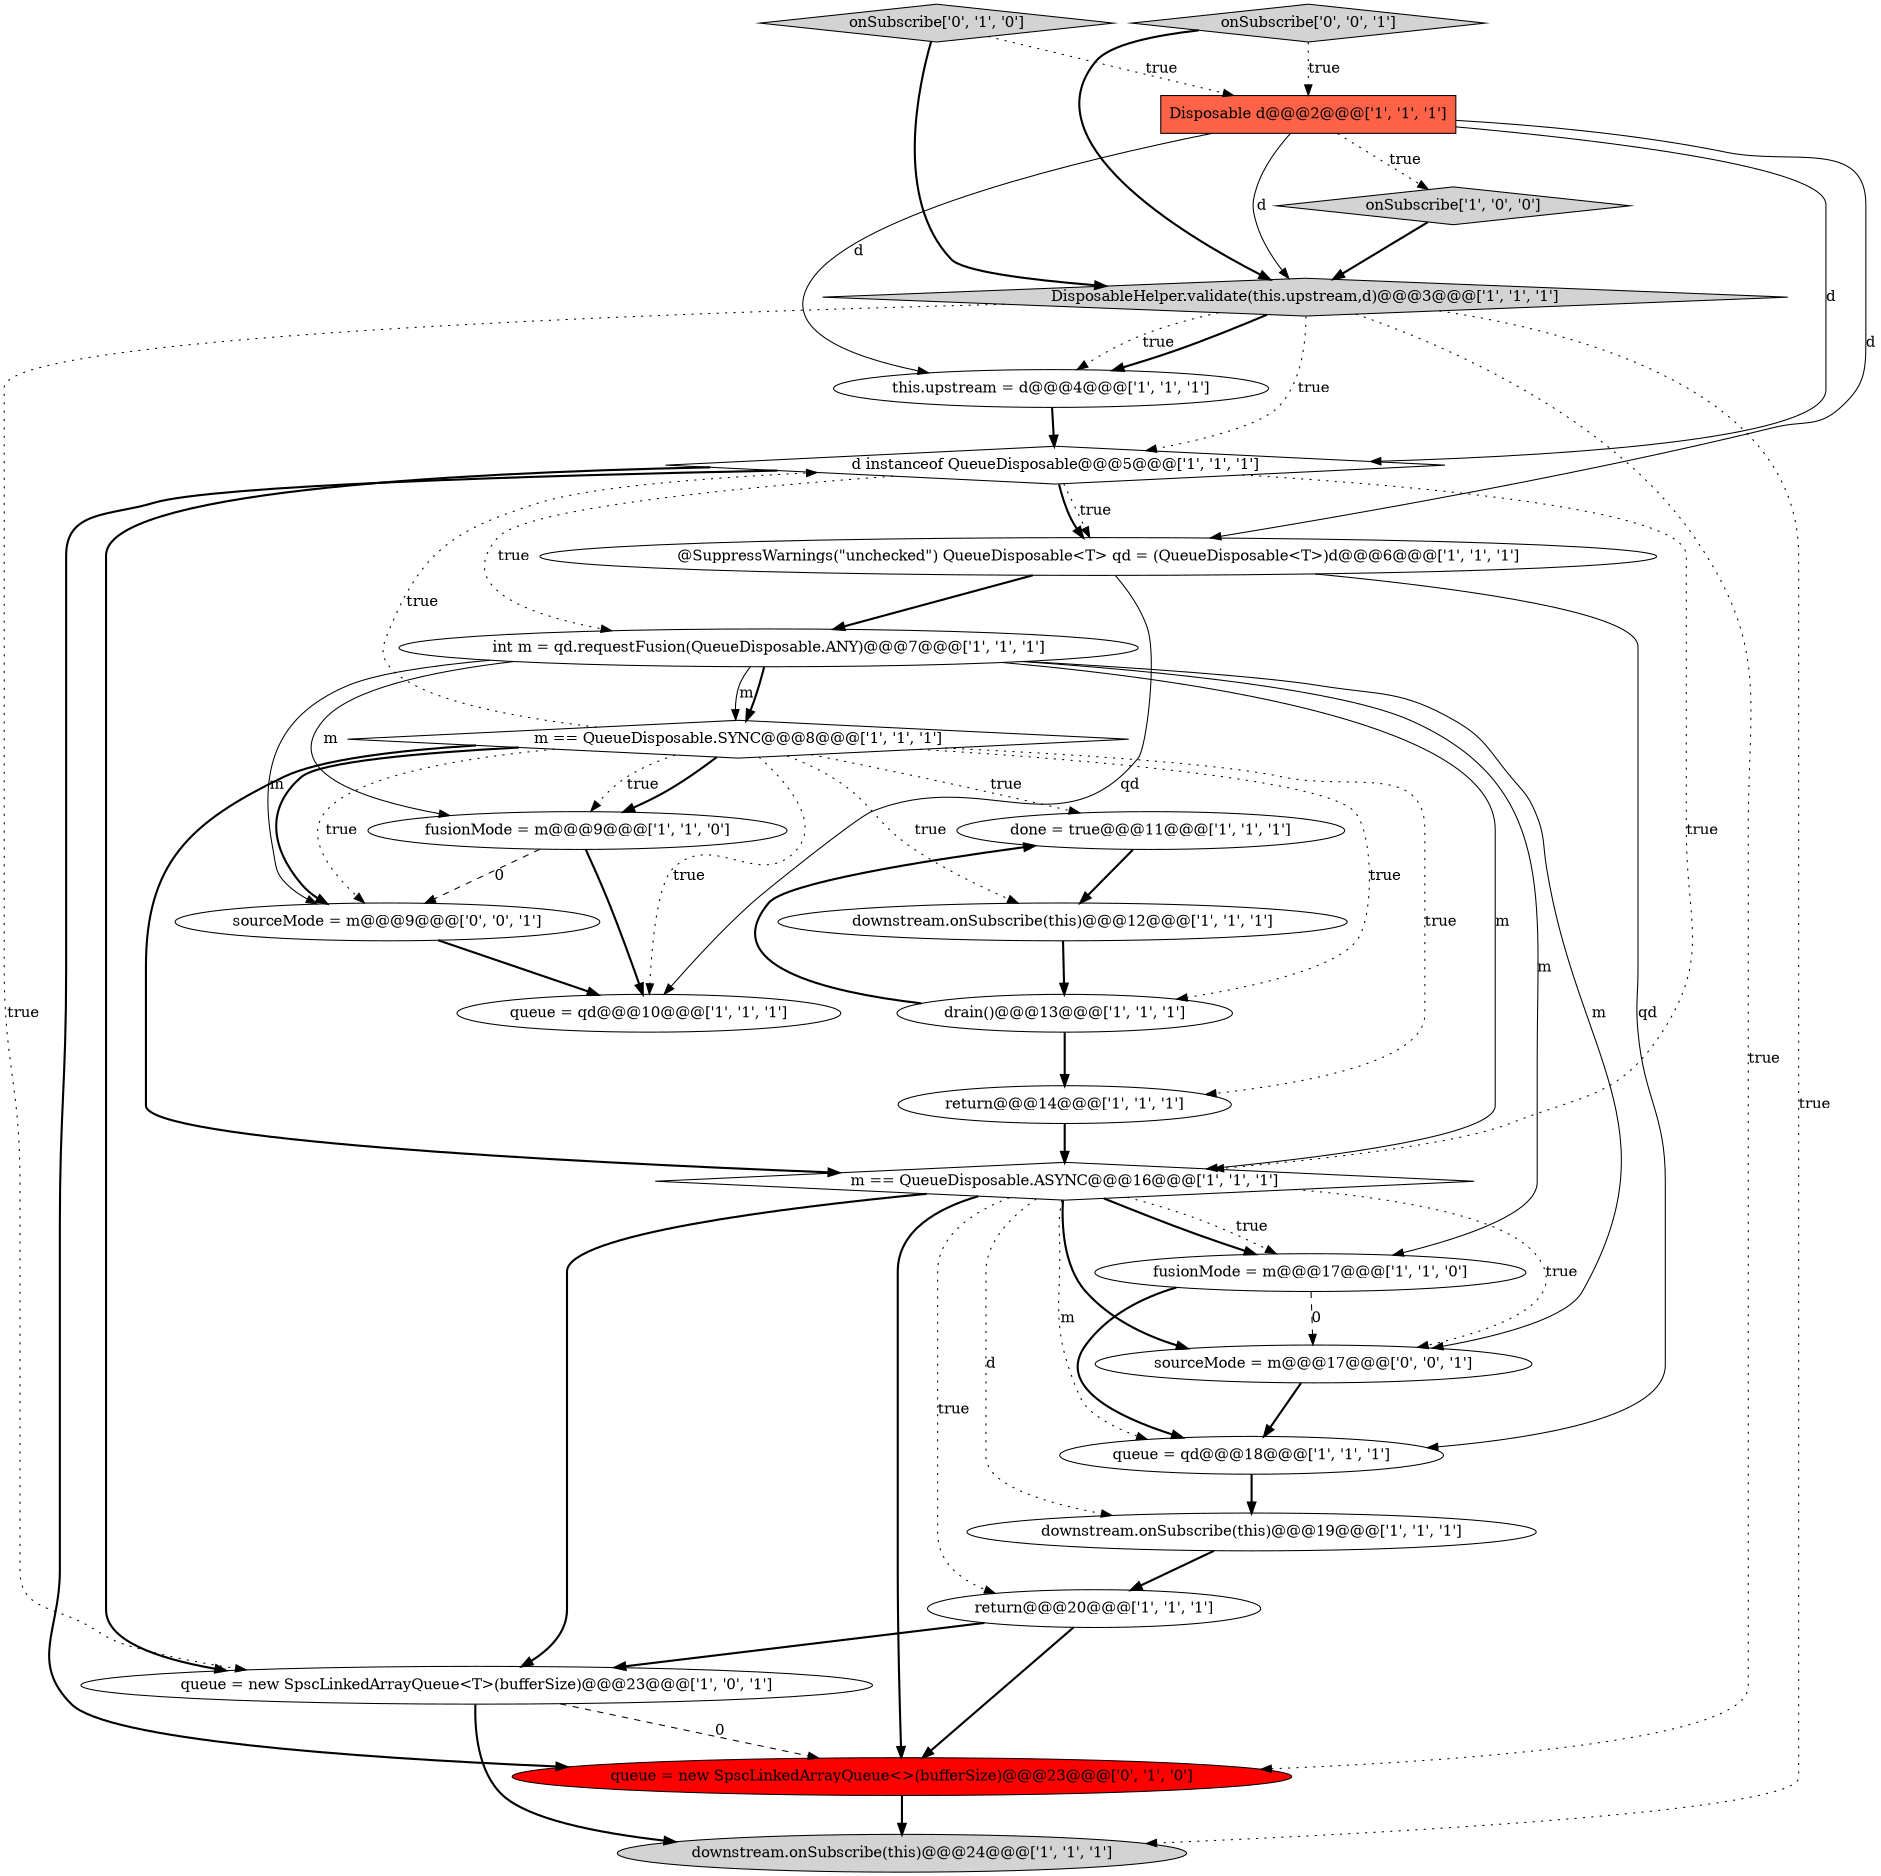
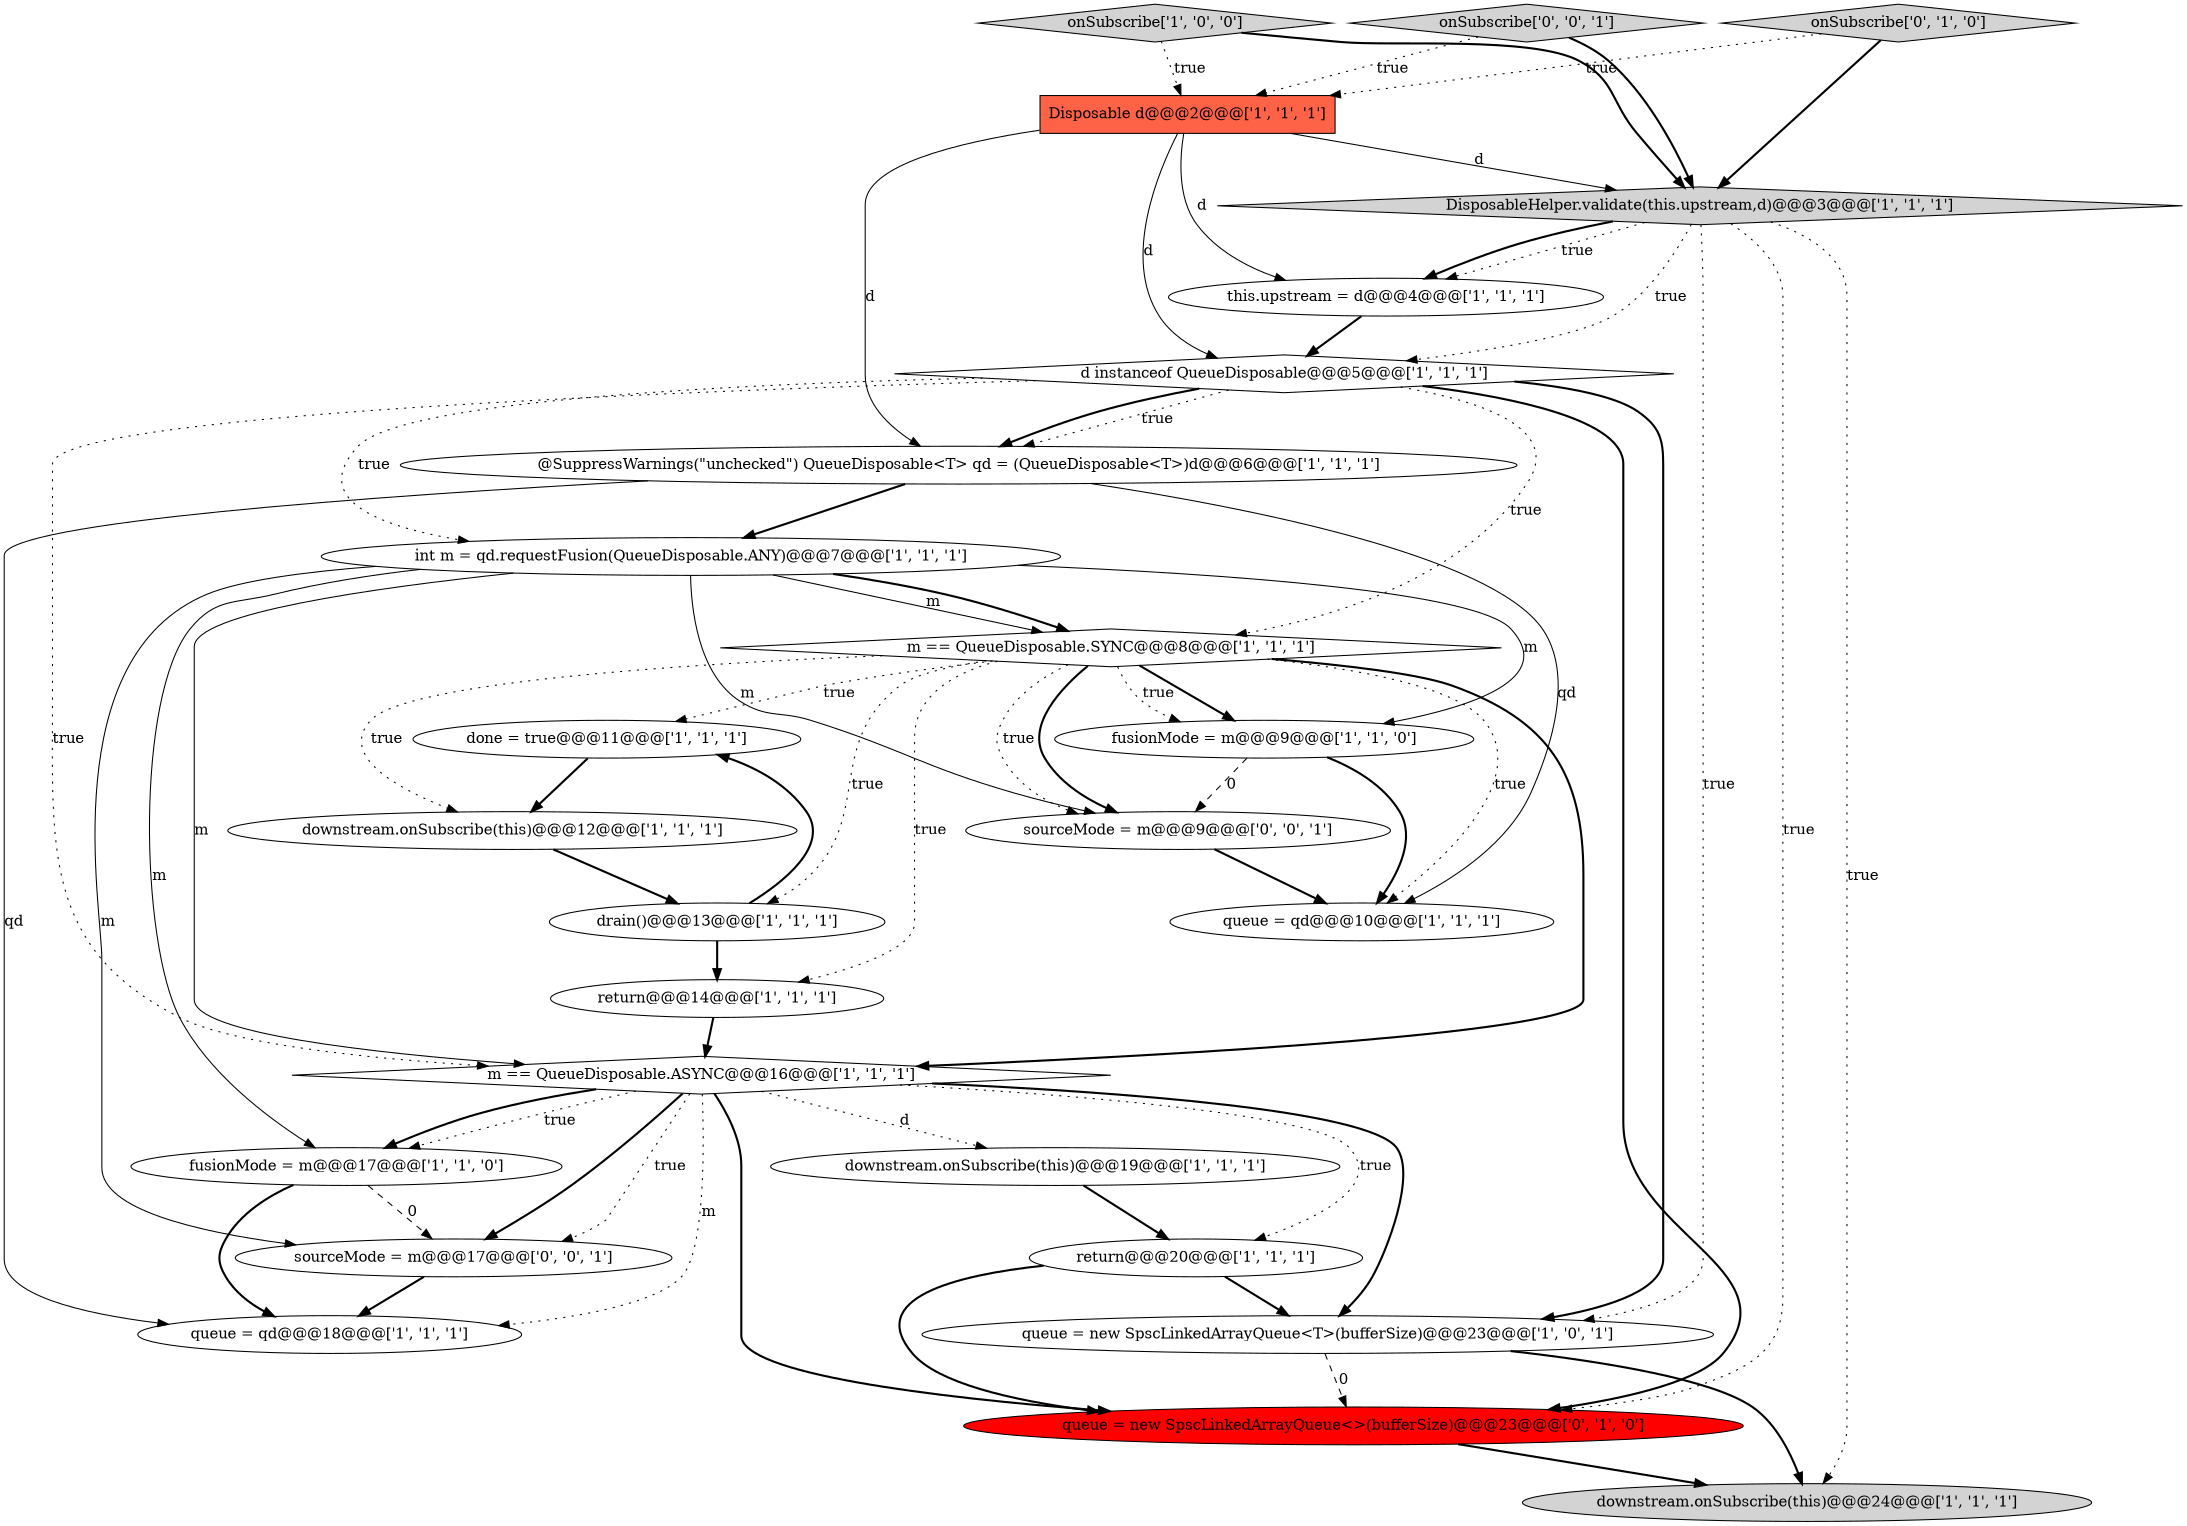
(1378, 159) -> (1169, 63)
(451, 542) -> (1481, 534)
(1252, 1488) -> none
